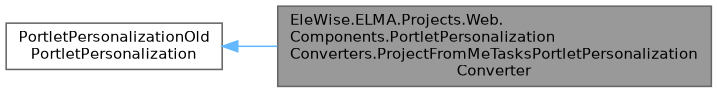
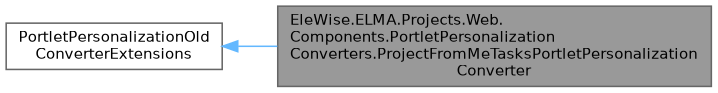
(114, 46) -> (114, 46)
